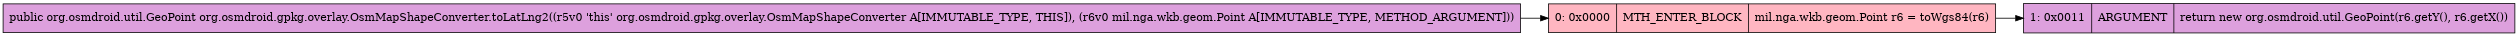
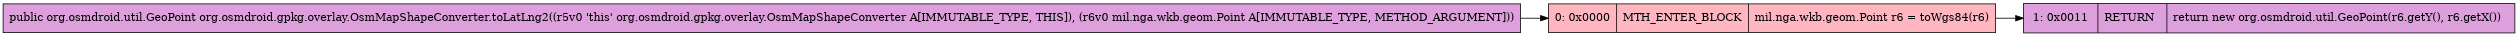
(2133, 18) -> (2129, 18)
